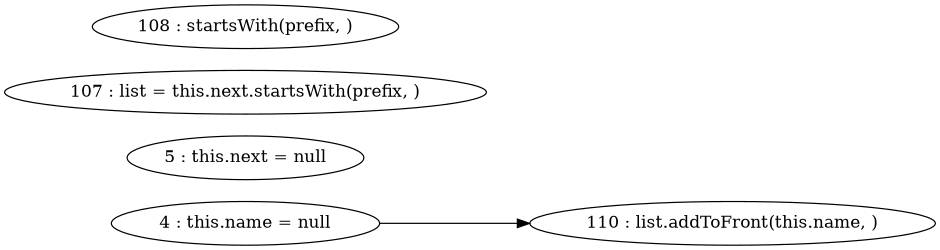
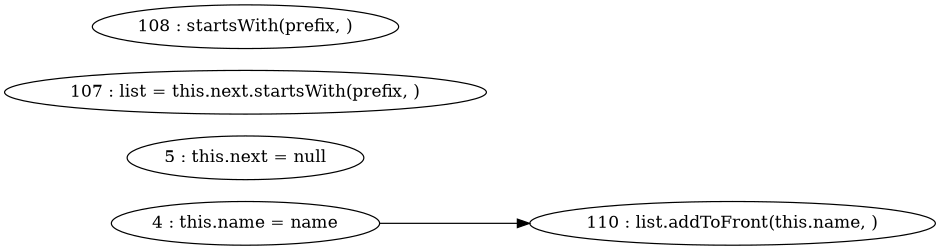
(245, 223) -> (245, 223)
